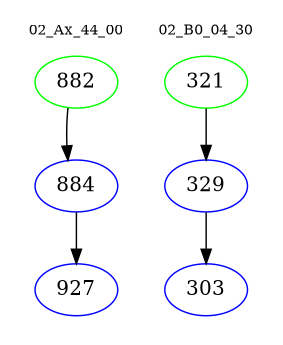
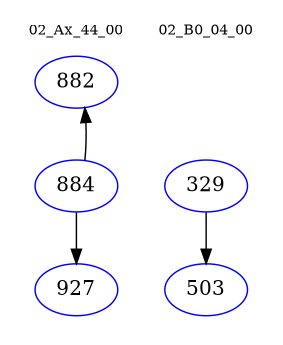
(206, 31) -> (206, 31)
(76, 82) -> (76, 82)
(206, 82) -> none
(67, 127) -> (86, 142)
(206, 290) -> (206, 290)
